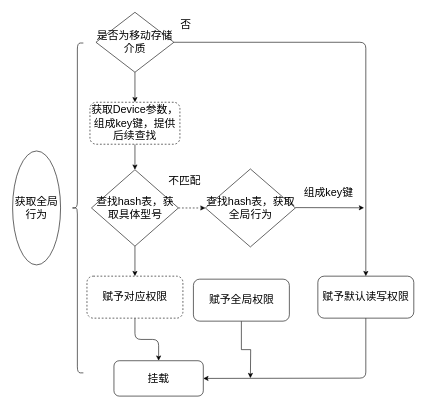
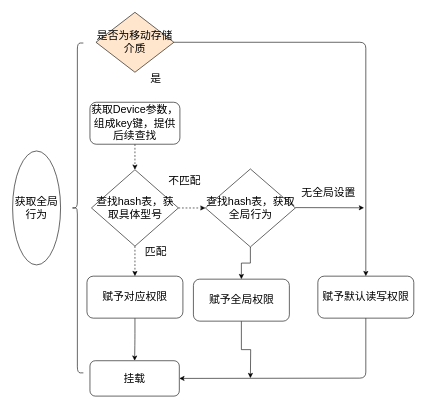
(186, 24) -> none
(135, 42) -> (135, 42)
none -> (156, 78)
(135, 96) -> none
(135, 123) -> (135, 123)
(135, 155) -> (135, 155)
(329, 192) -> (329, 192)
none -> (156, 252)
(135, 259) -> (135, 259)
none -> (248, 263)
(135, 297) -> (135, 297)
(158, 379) -> (134, 379)
